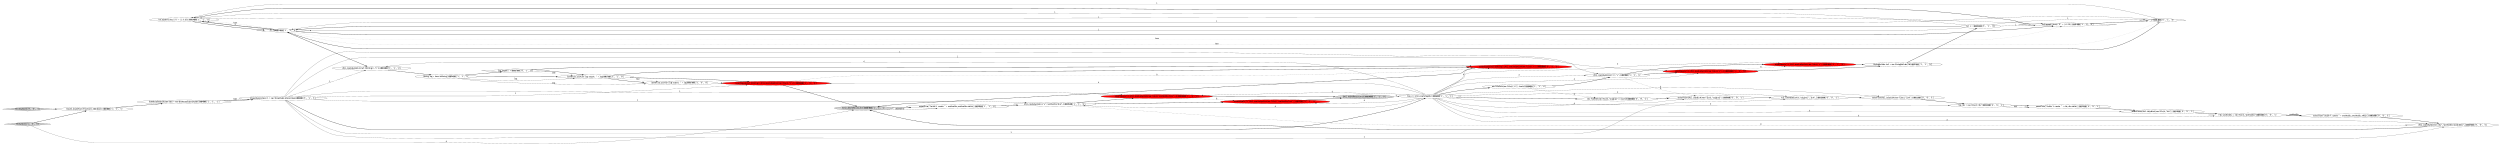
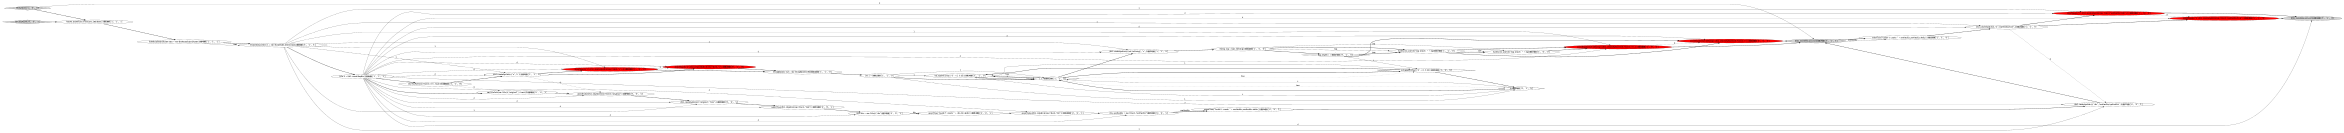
(2017, 26) -> (1380, 63)
(1396, 97) -> (1355, 125)
